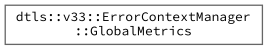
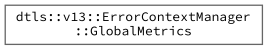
(134, 25) -> (134, 25)
